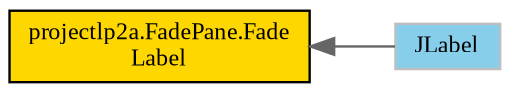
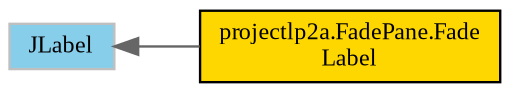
(365, 46) -> (169, 46)
